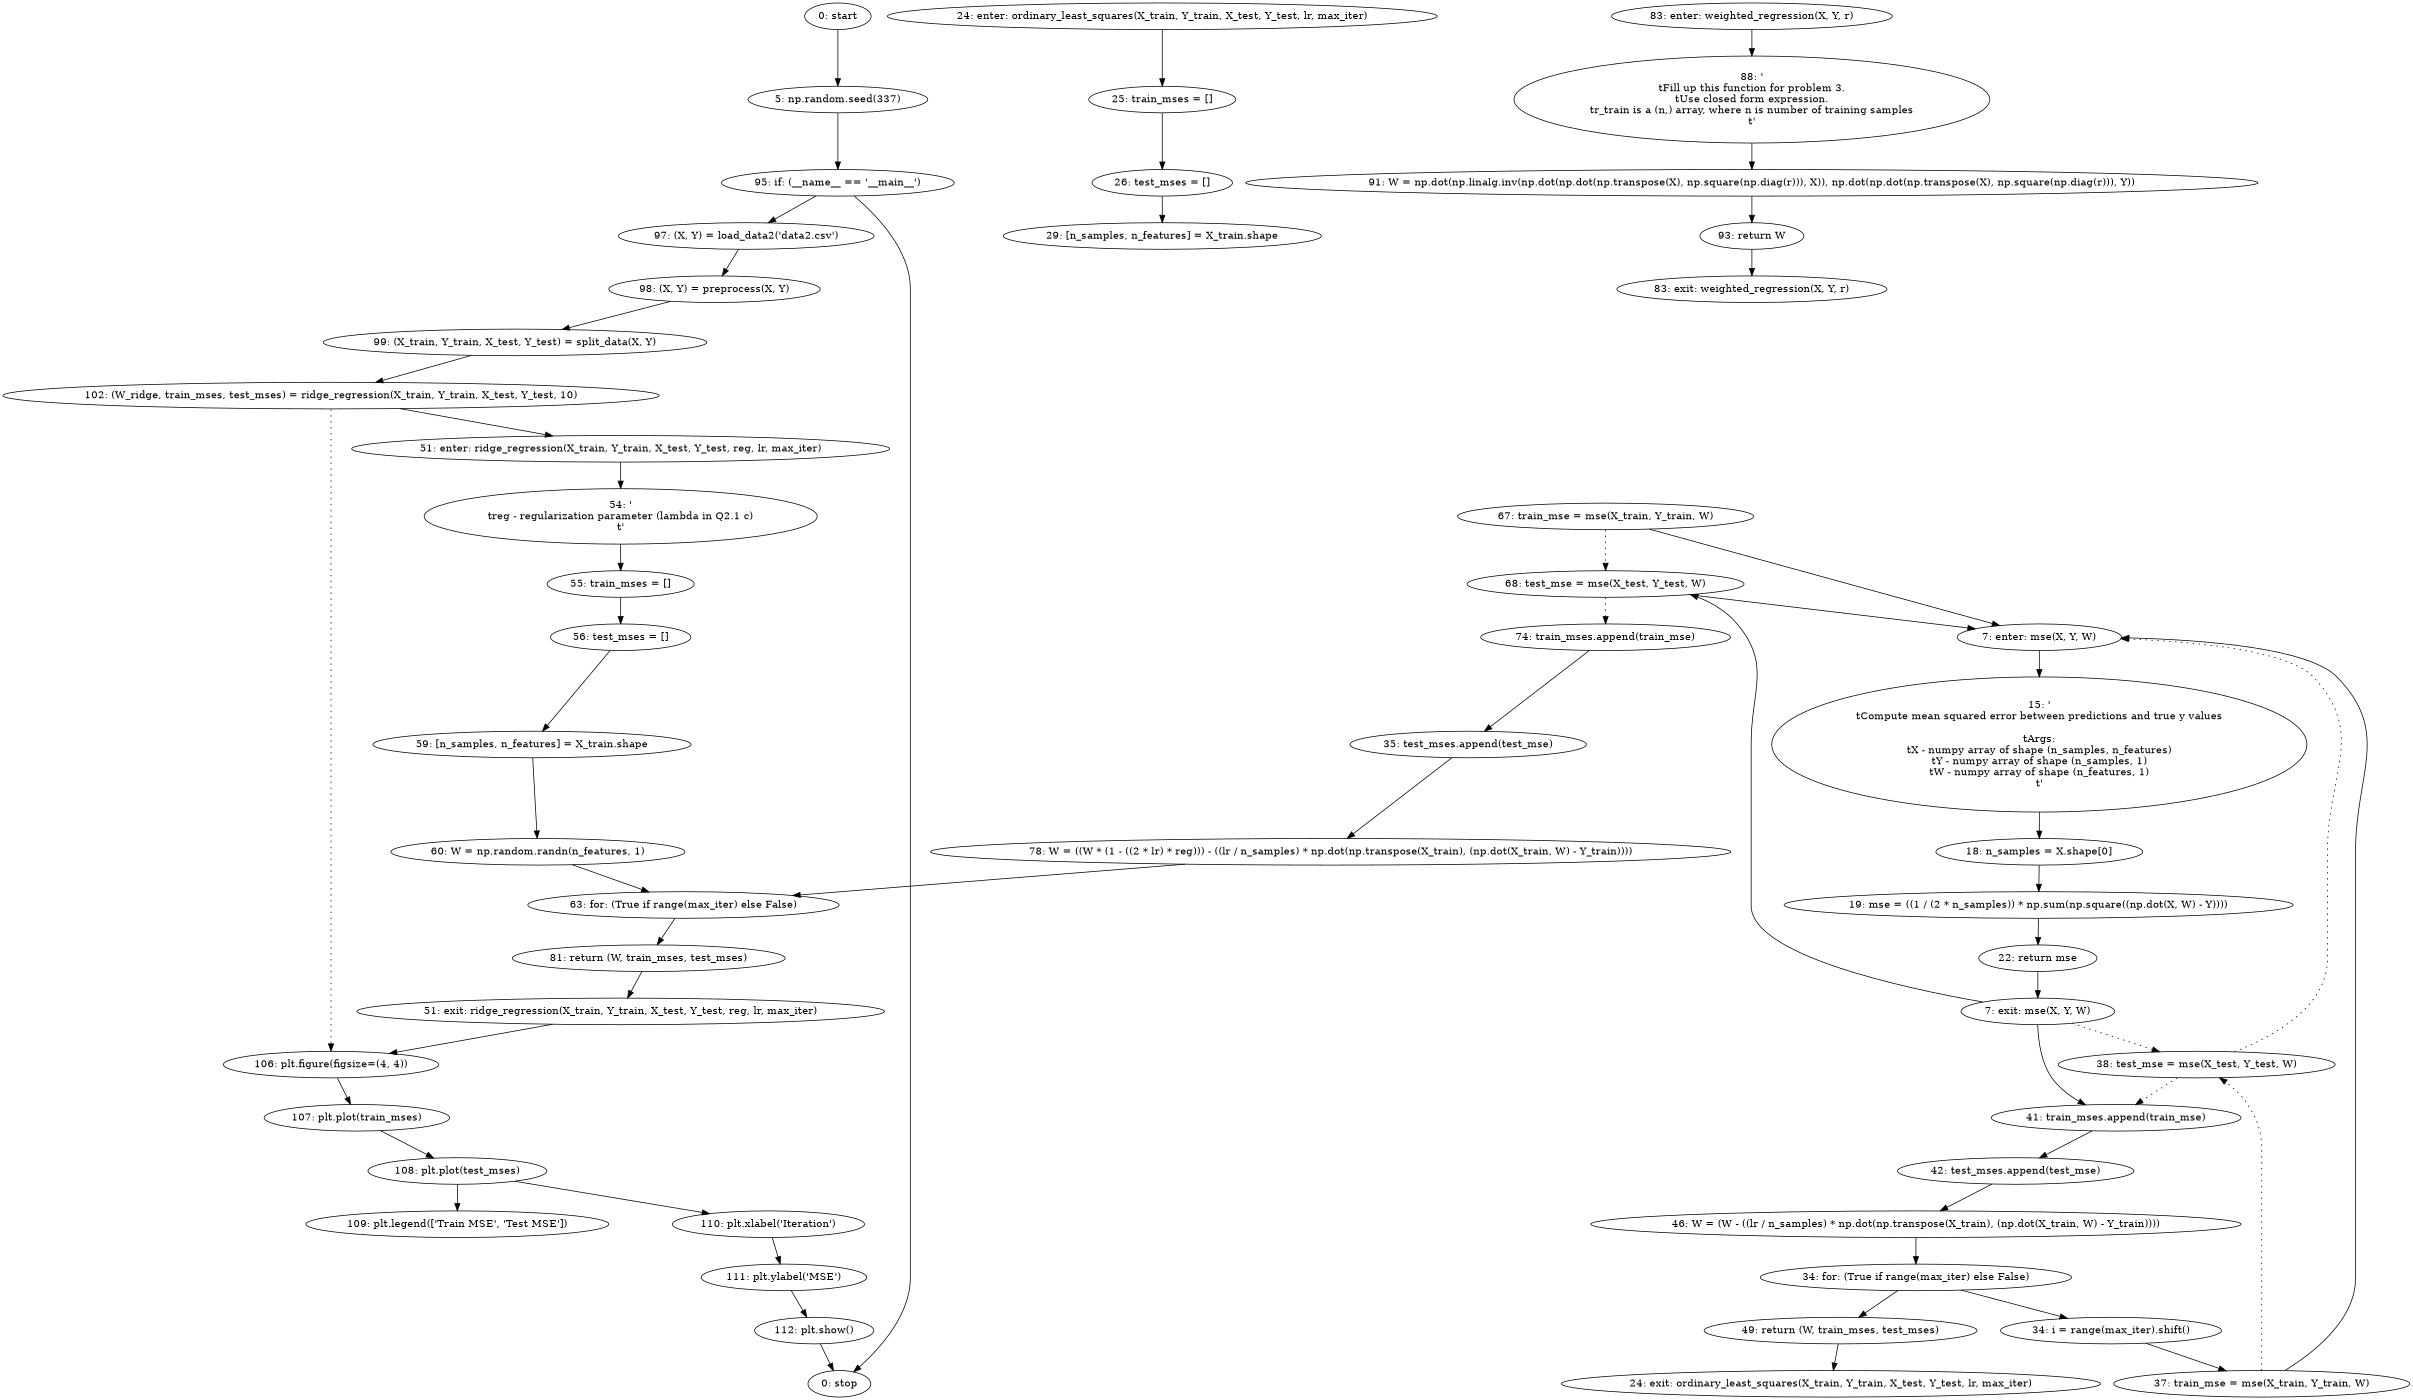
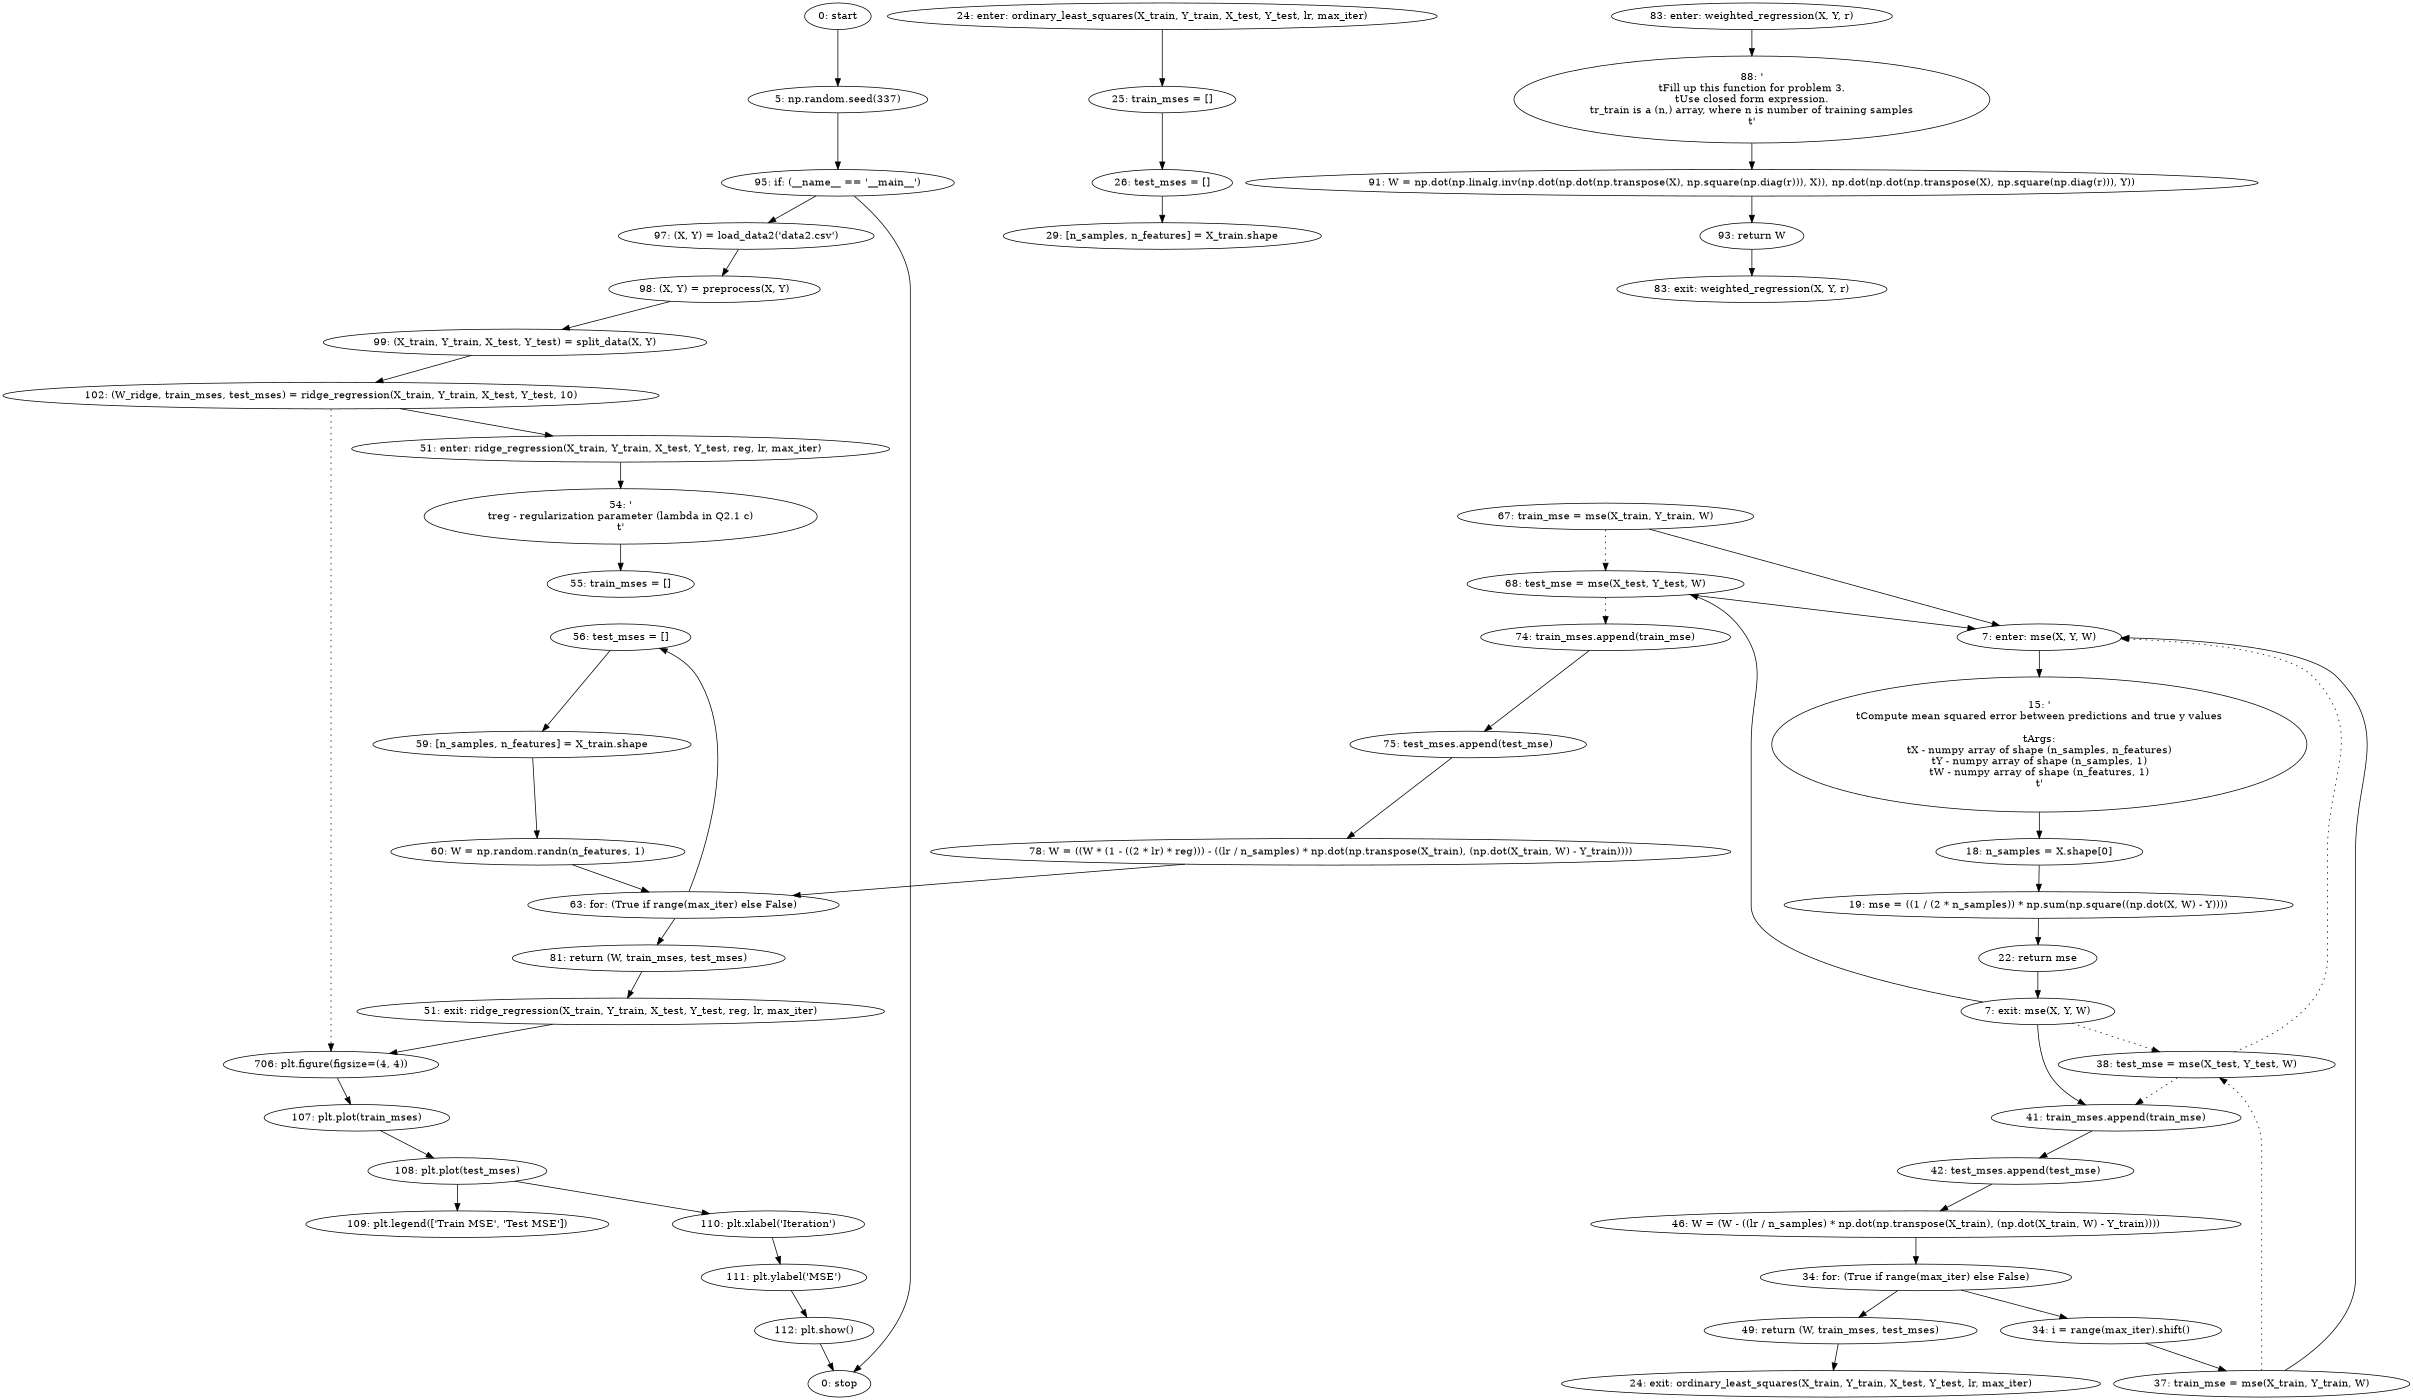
(621, 607) -> (718, 764)
(1468, 744) -> (1468, 744)
(331, 1065) -> (331, 1065)
